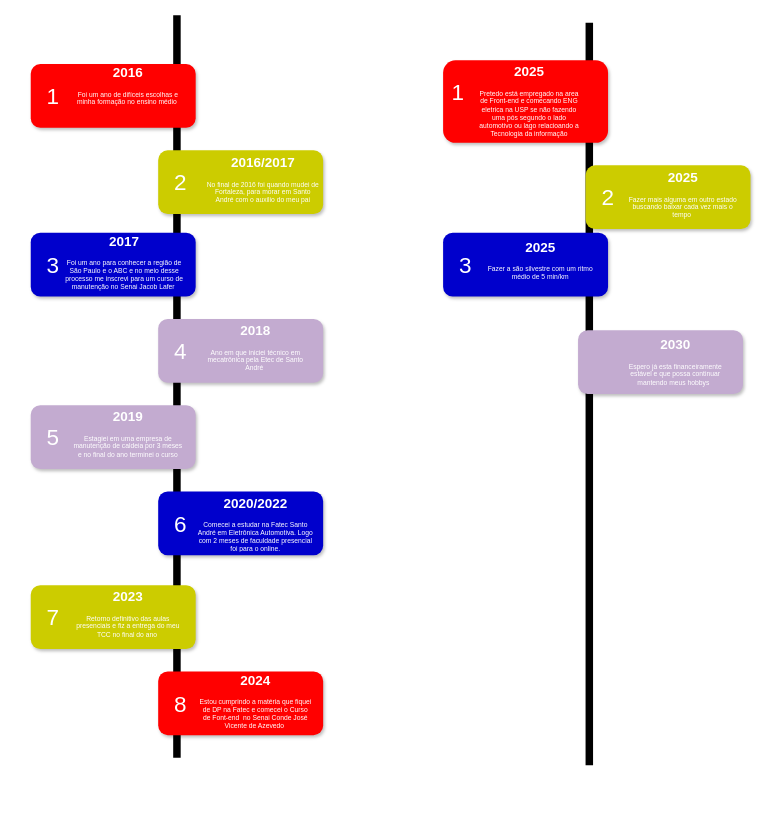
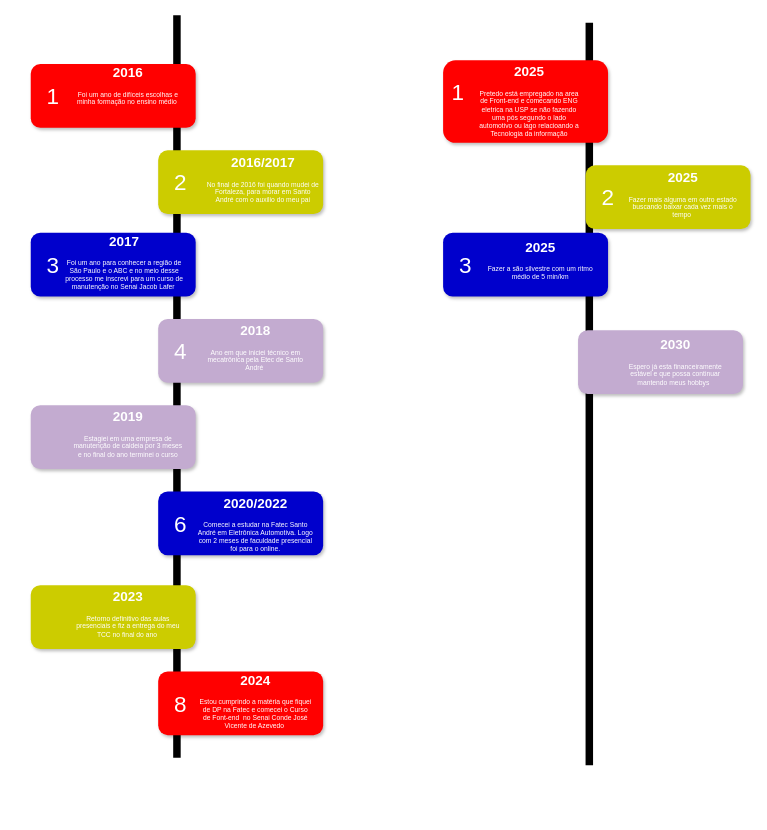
(53, 438) -> none
(53, 618) -> none
